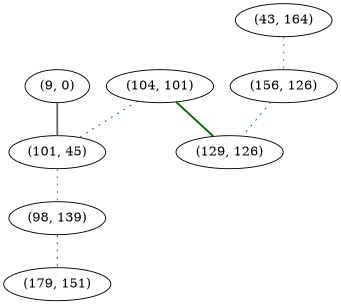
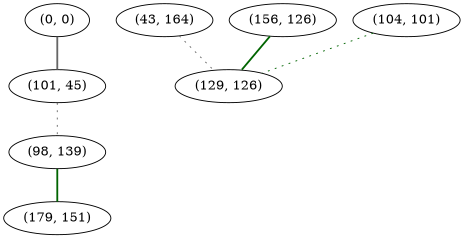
(284, 53) -> (196, 53)
(57, 86) -> (57, 20)
(108, 119) -> none
(195, 119) -> (318, 53)
(257, 119) -> (256, 53)
(57, 251) -> (57, 185)
